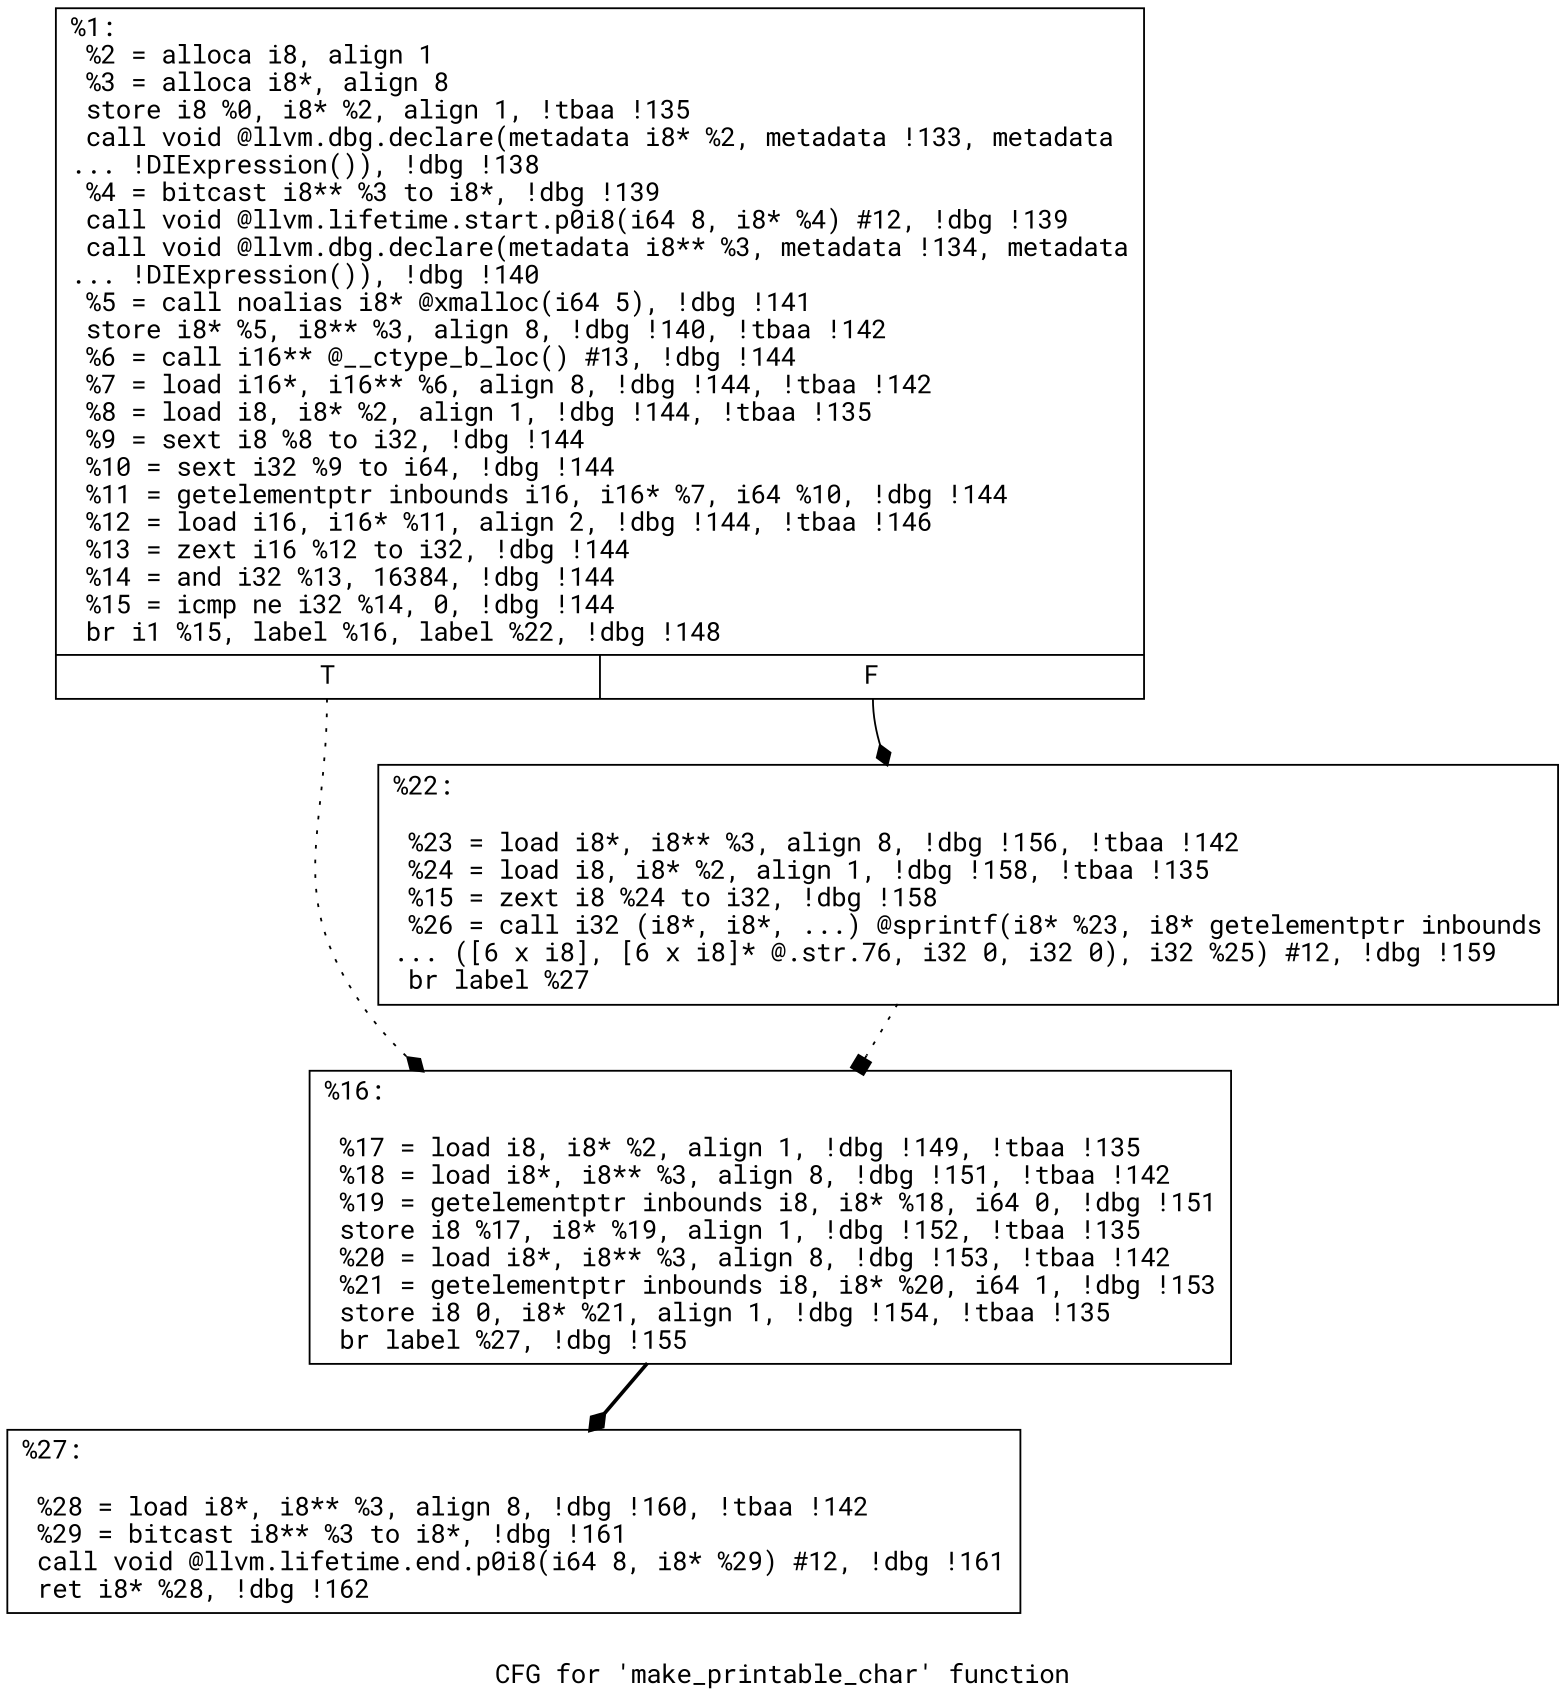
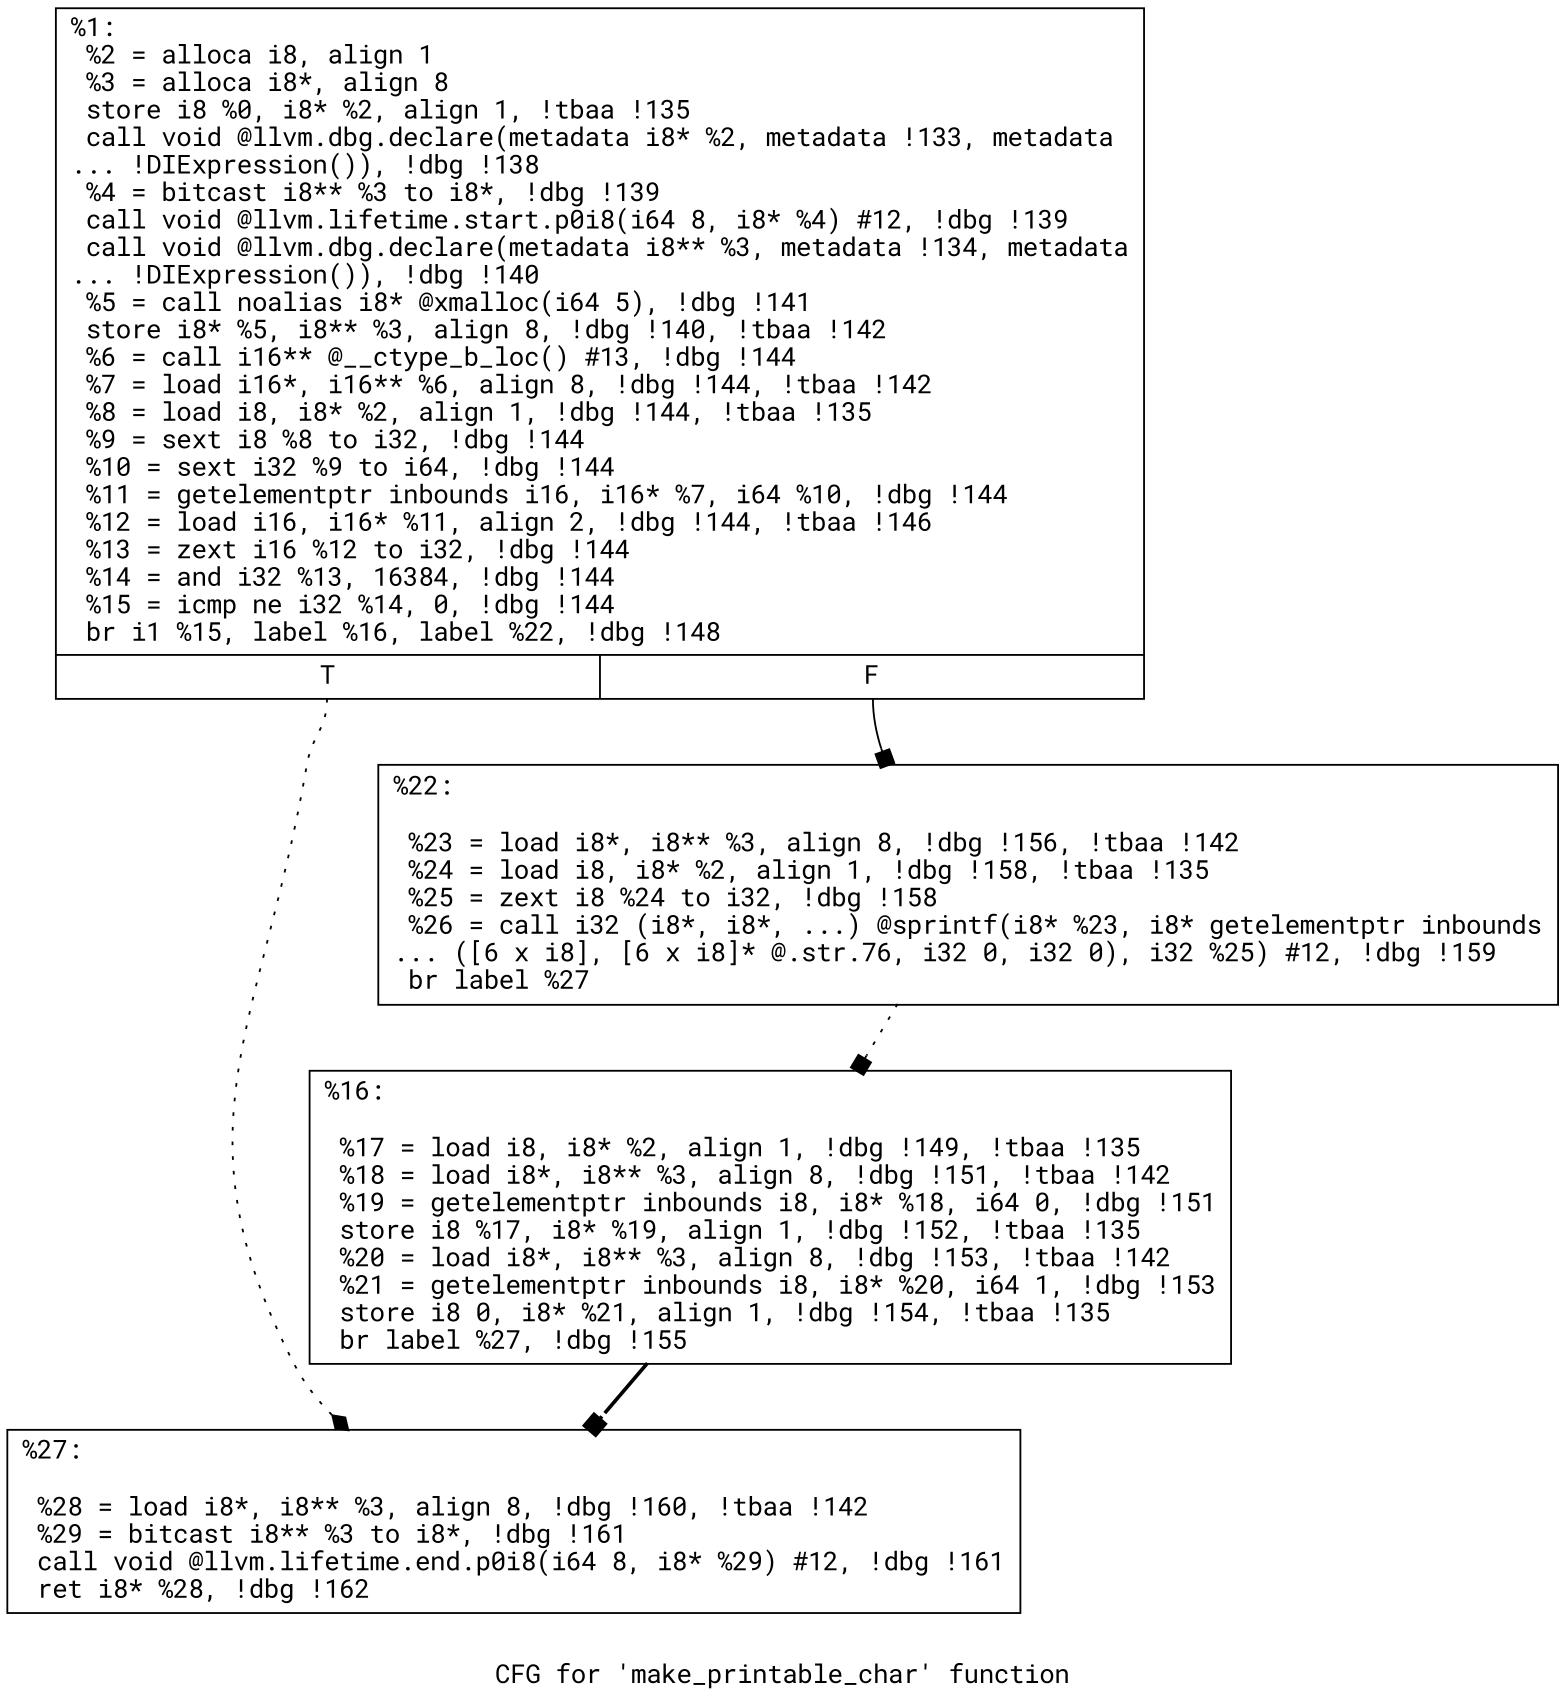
(875, 724) -> (875, 724)
(317, 891) -> (240, 1063)
(666, 899) -> (666, 899)
(626, 1388) -> (626, 1388)
